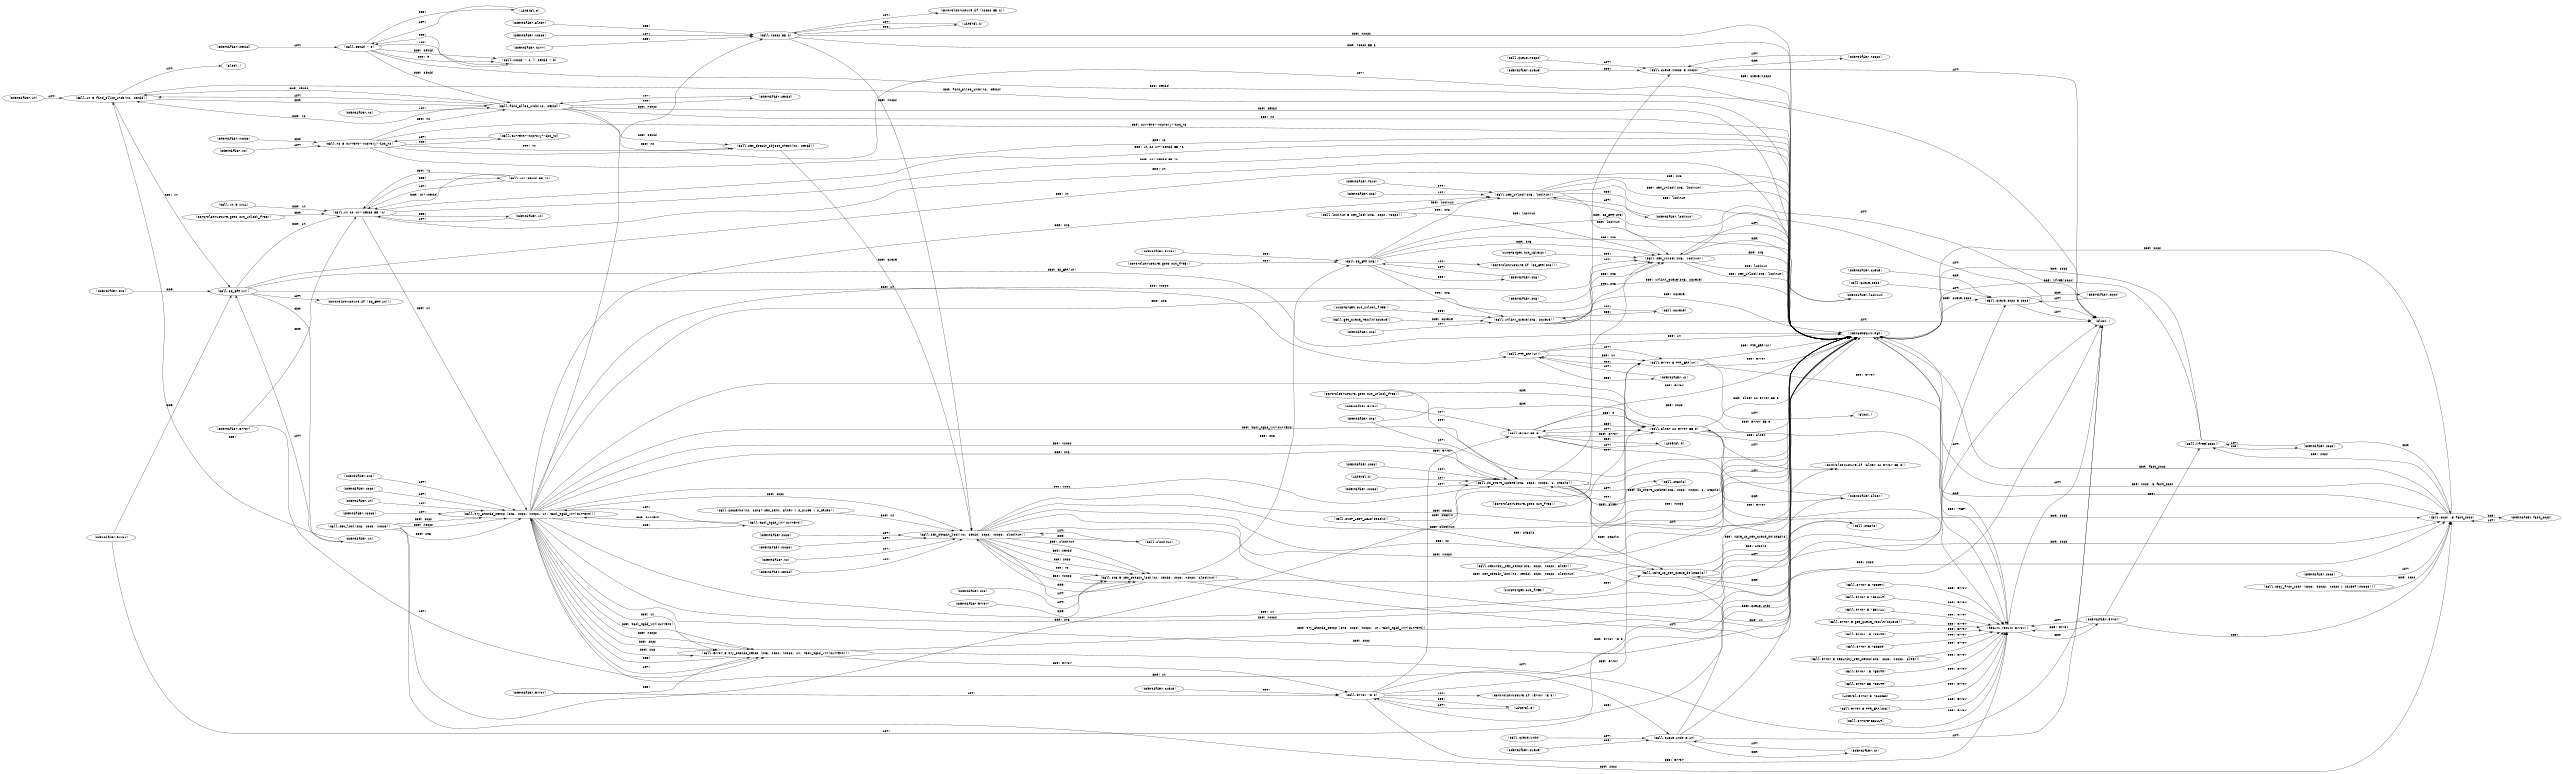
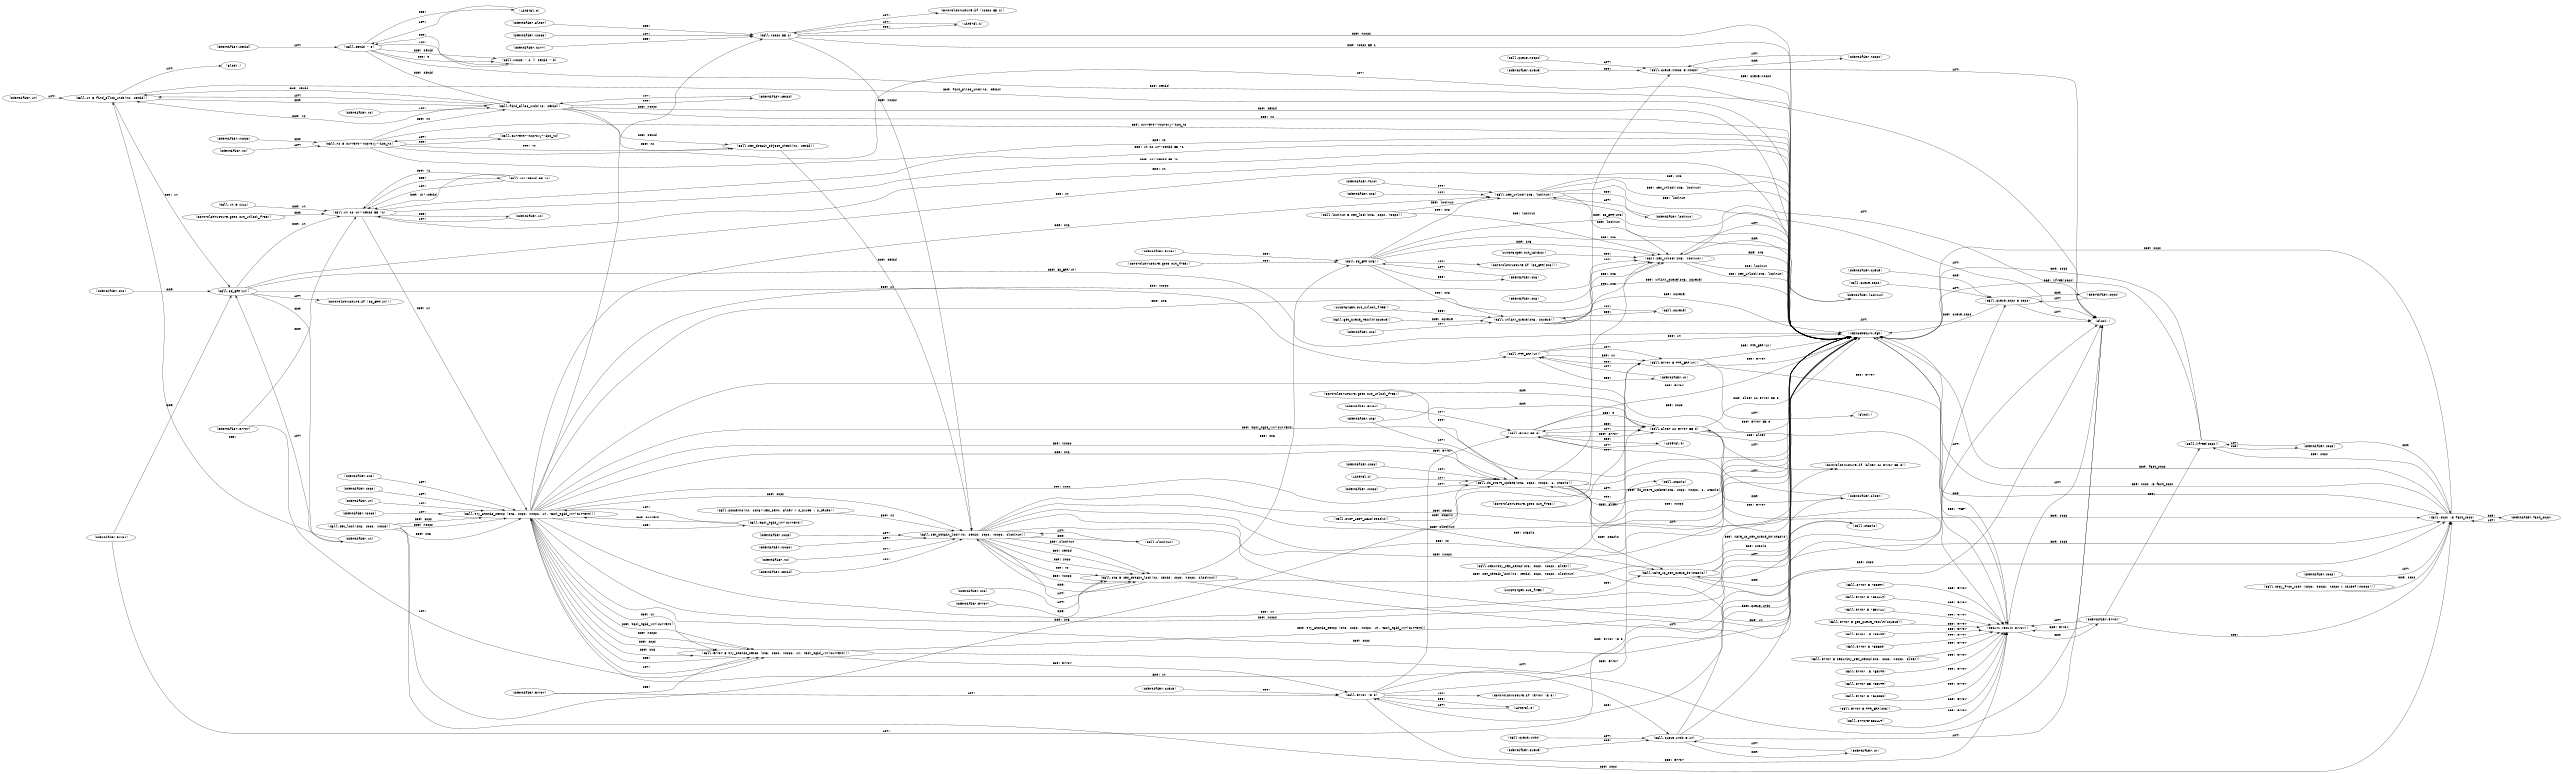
(887, 260) -> (887, 260)
(1944, 311) -> (1947, 324)
(1865, 696) -> (1865, 696)
